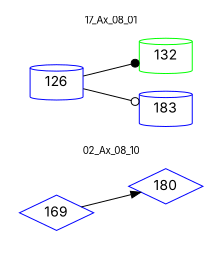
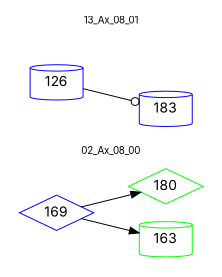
(111, 21) -> (111, 21)
(166, 56) -> none
(111, 151) -> (111, 151)
(166, 186) -> (166, 186)
none -> (166, 239)
